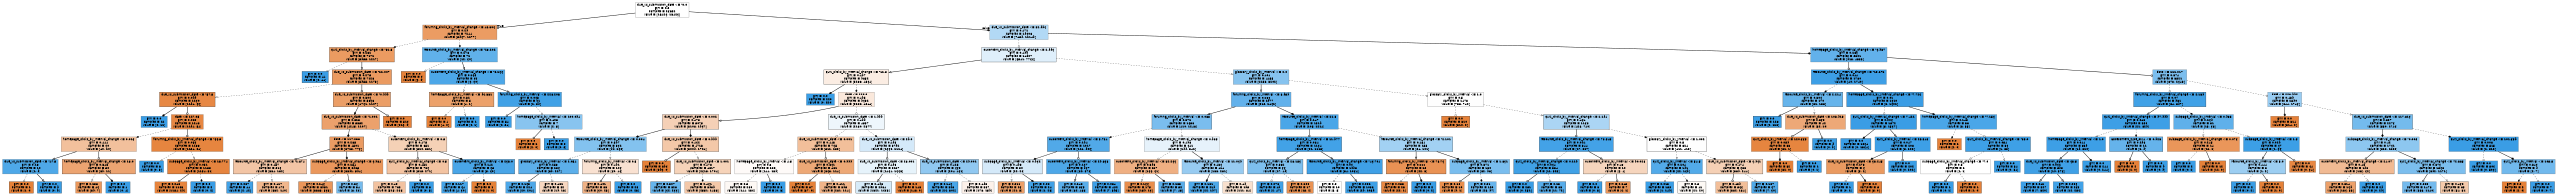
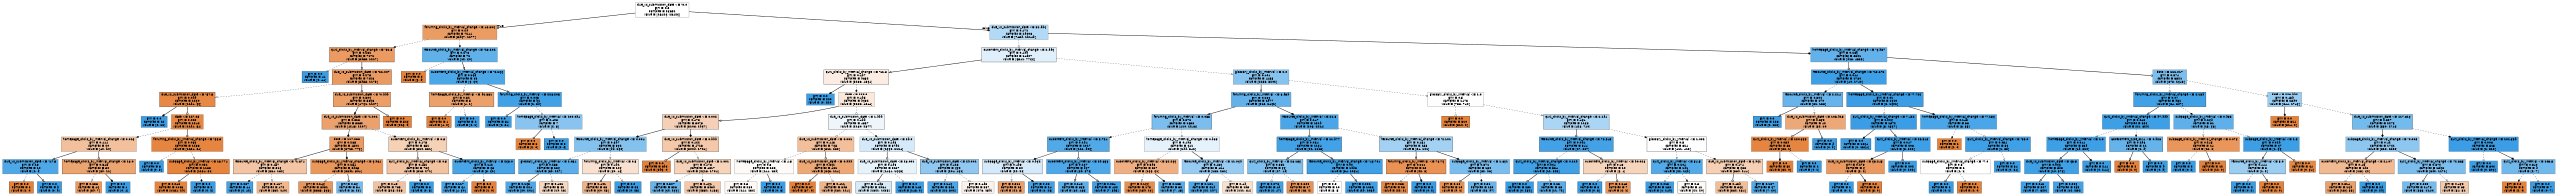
(910, 187) -> (910, 187)
